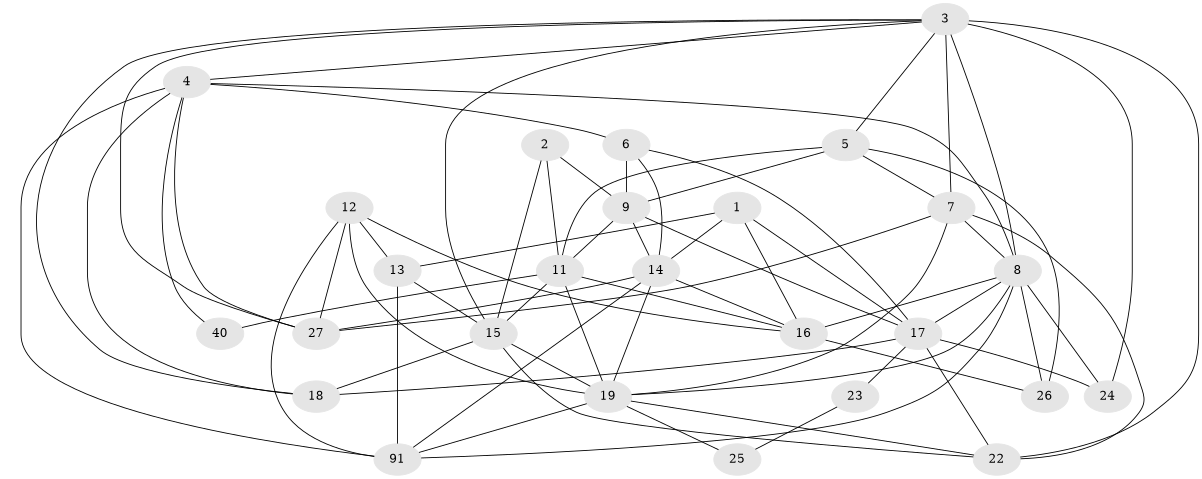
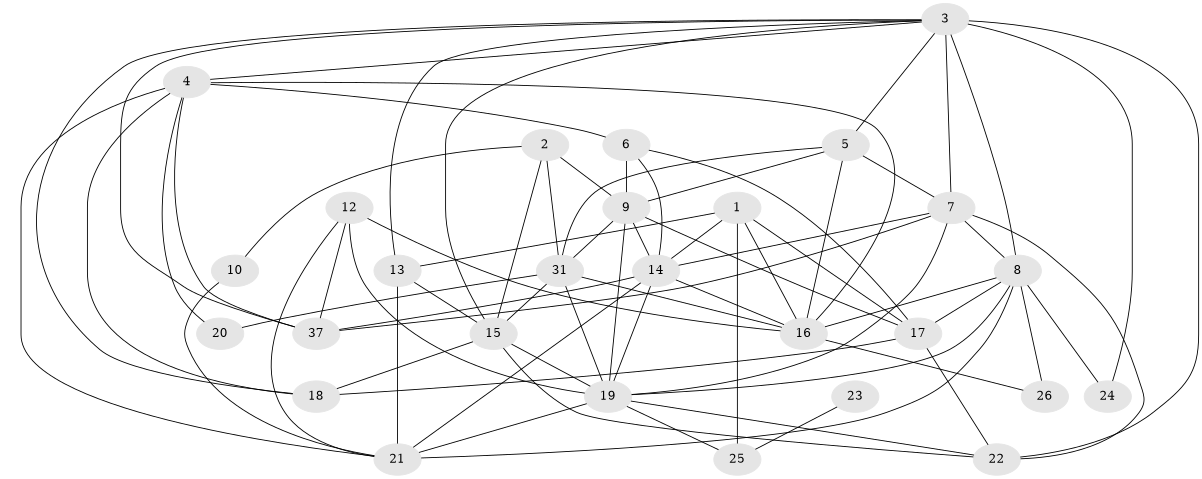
(646, 100) -> (655, 91)
(1024, 219) -> (824, 243)
(374, 239) -> (576, 38)
none -> (804, 239)
none -> (235, 271)
(560, 271) -> (560, 271)
none -> (616, 314)
(220, 334) -> (220, 334)
(316, 334) -> (316, 334)
none -> (737, 334)
(1016, 361) -> none
(890, 362) -> none
(398, 460) -> (398, 460)
